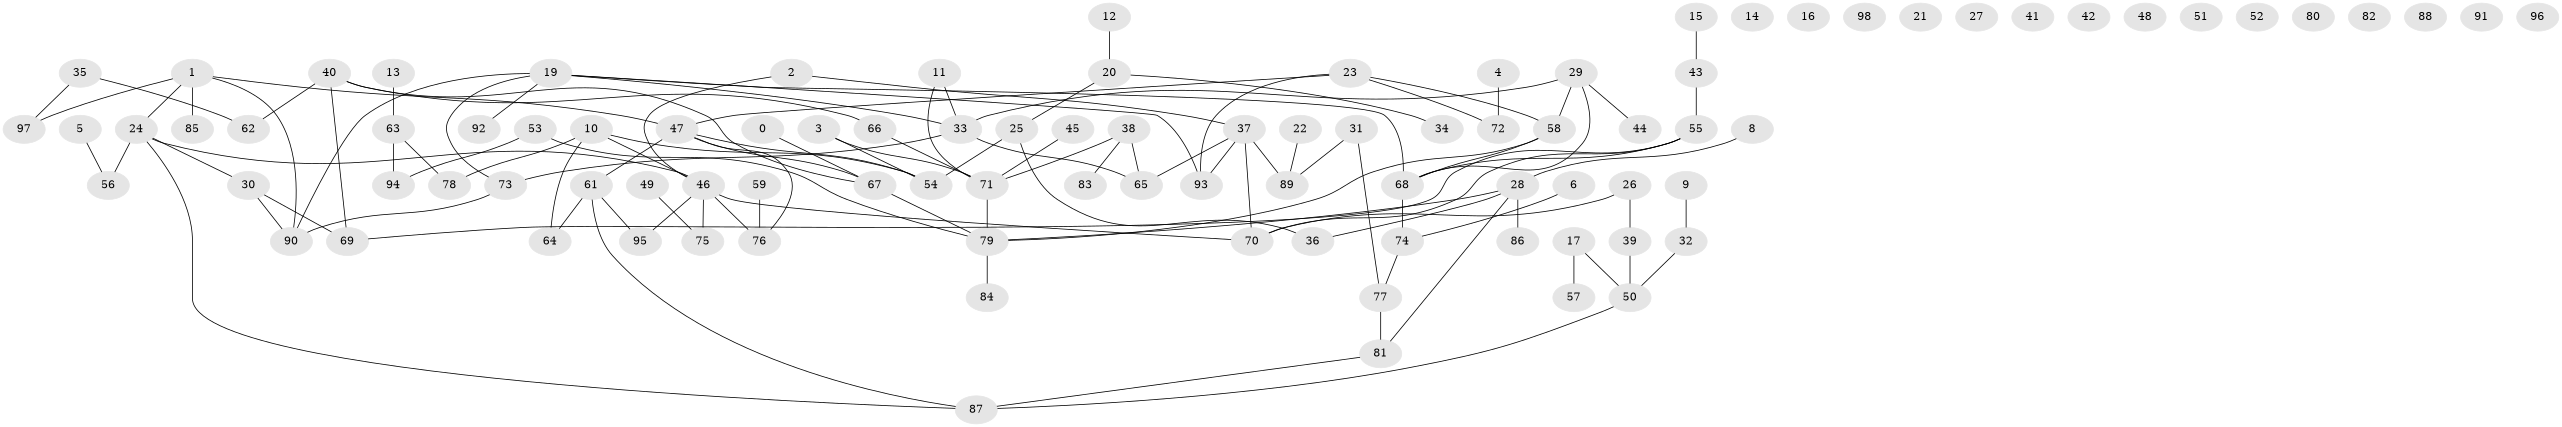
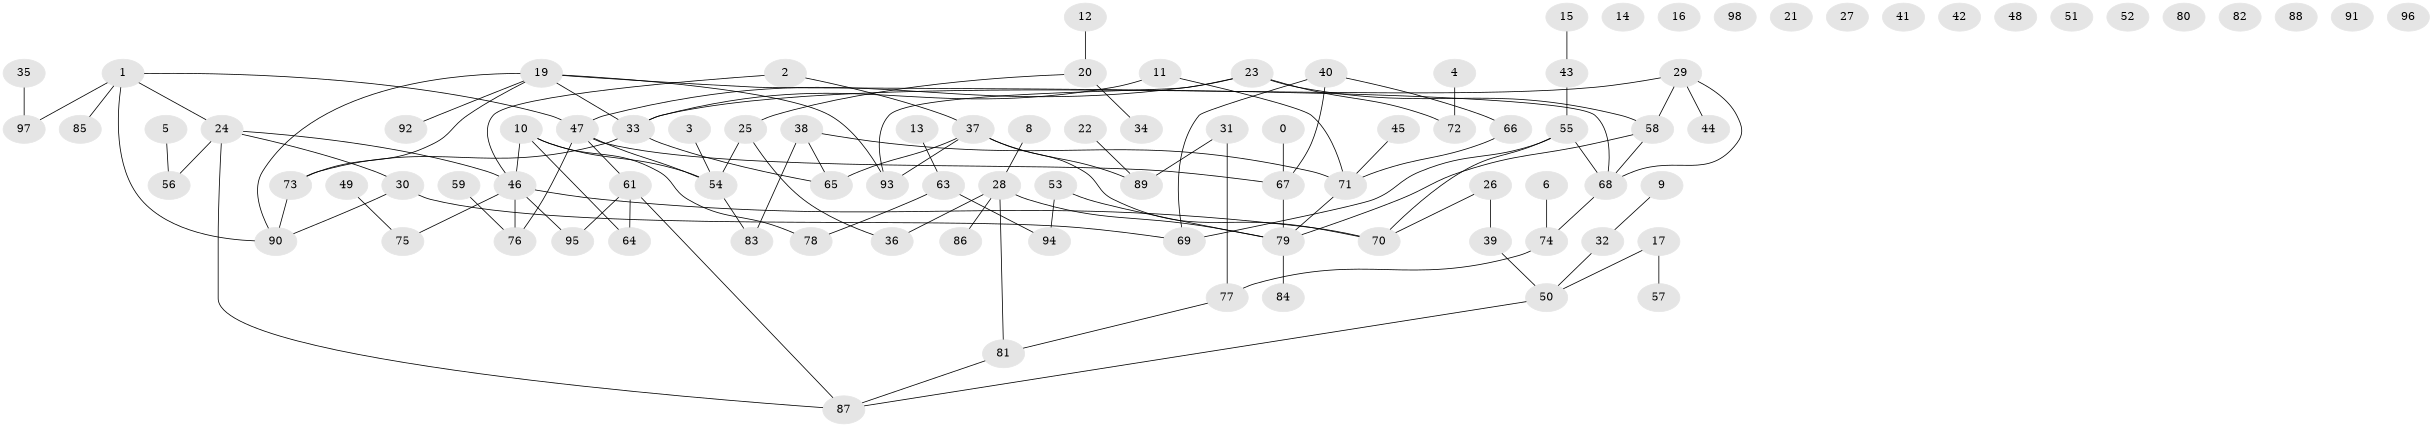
(249, 129) -> none
(903, 157) -> none
none -> (734, 214)
